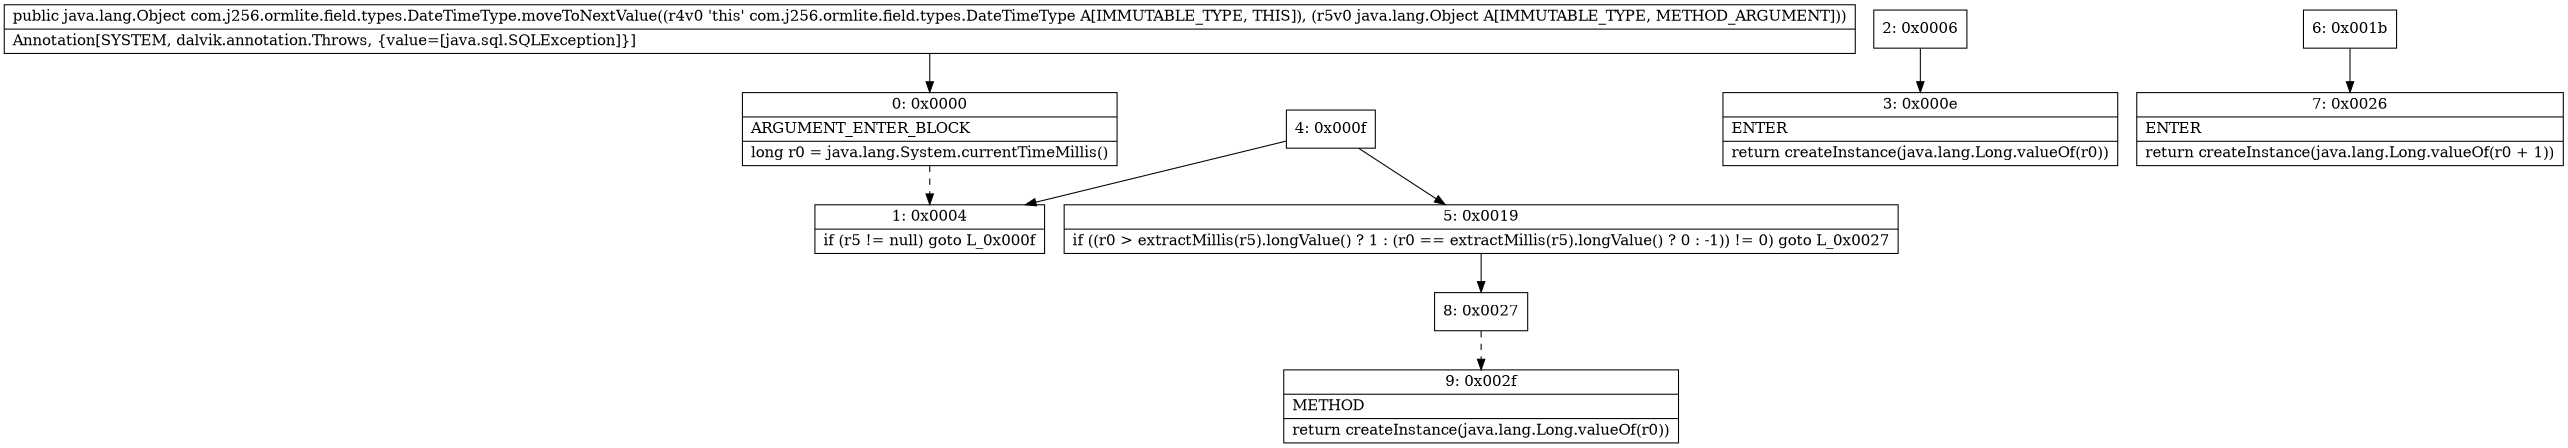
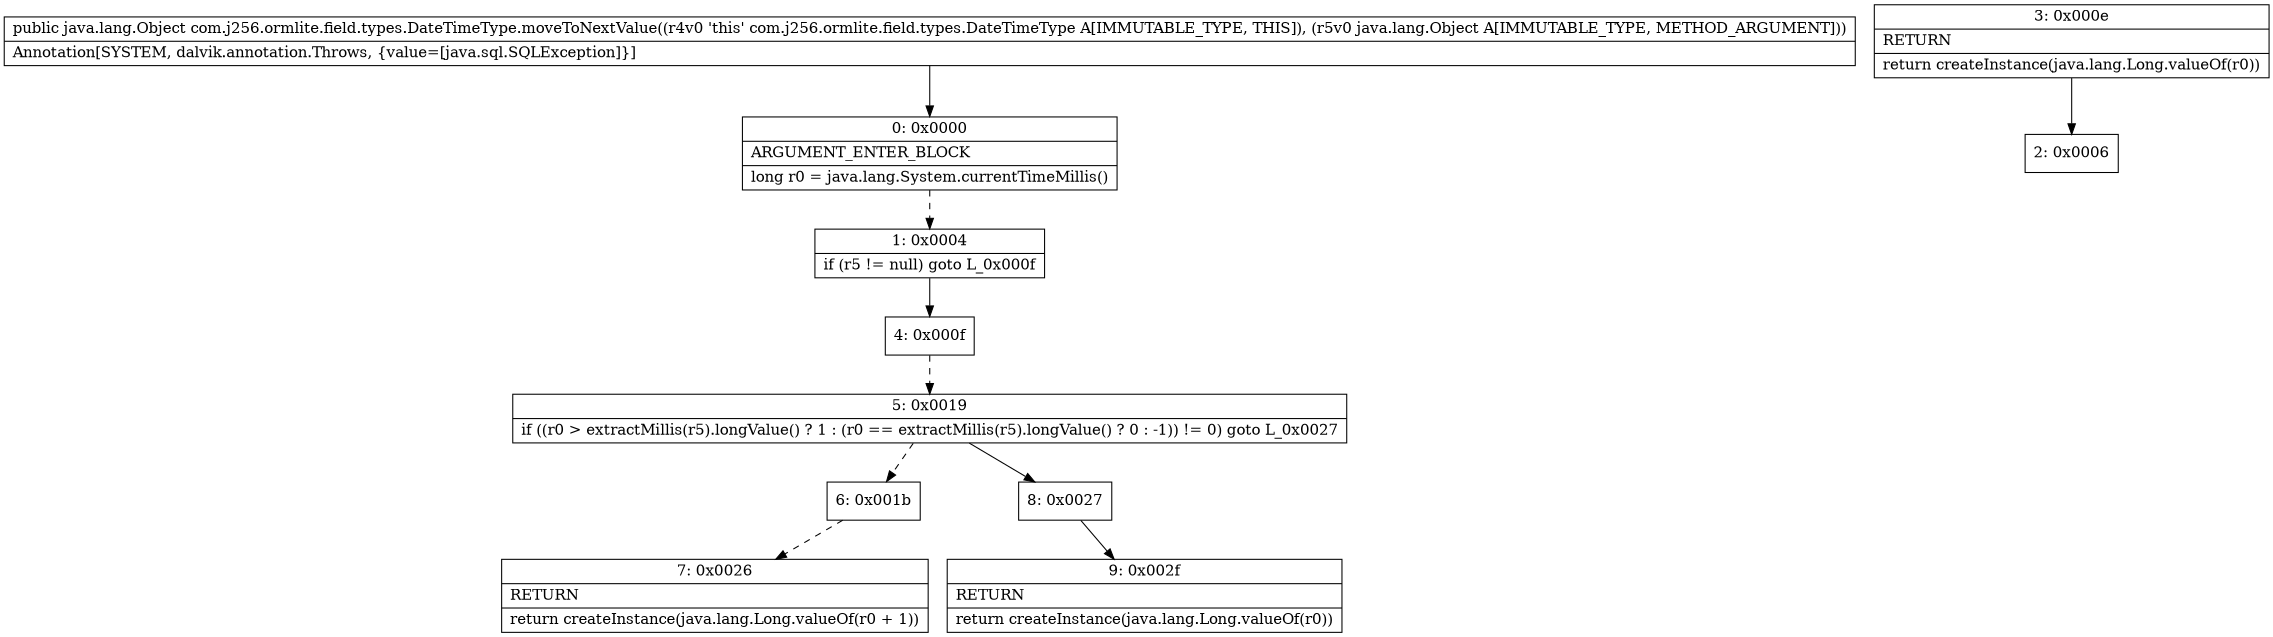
(1920, 65) -> (2072, 101)
(2350, 65) -> (814, 537)
(1759, 129) -> (1917, 41)
(2173, 129) -> (545, 595)
(1161, 172) -> (930, 292)
(1397, 174) -> (930, 369)
(1481, 345) -> (1094, 536)
(1329, 406) -> (990, 595)
none -> (903, 458)
